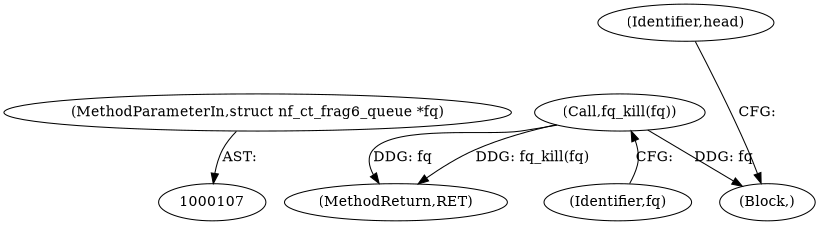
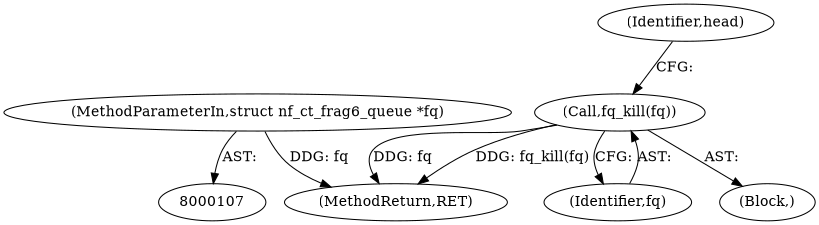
(728, 107) -> (656, 64)
none -> (595, 152)
(657, 157) -> (657, 157)
(724, 157) -> (724, 157)
none -> (288, 163)
(212, 202) -> (212, 202)
